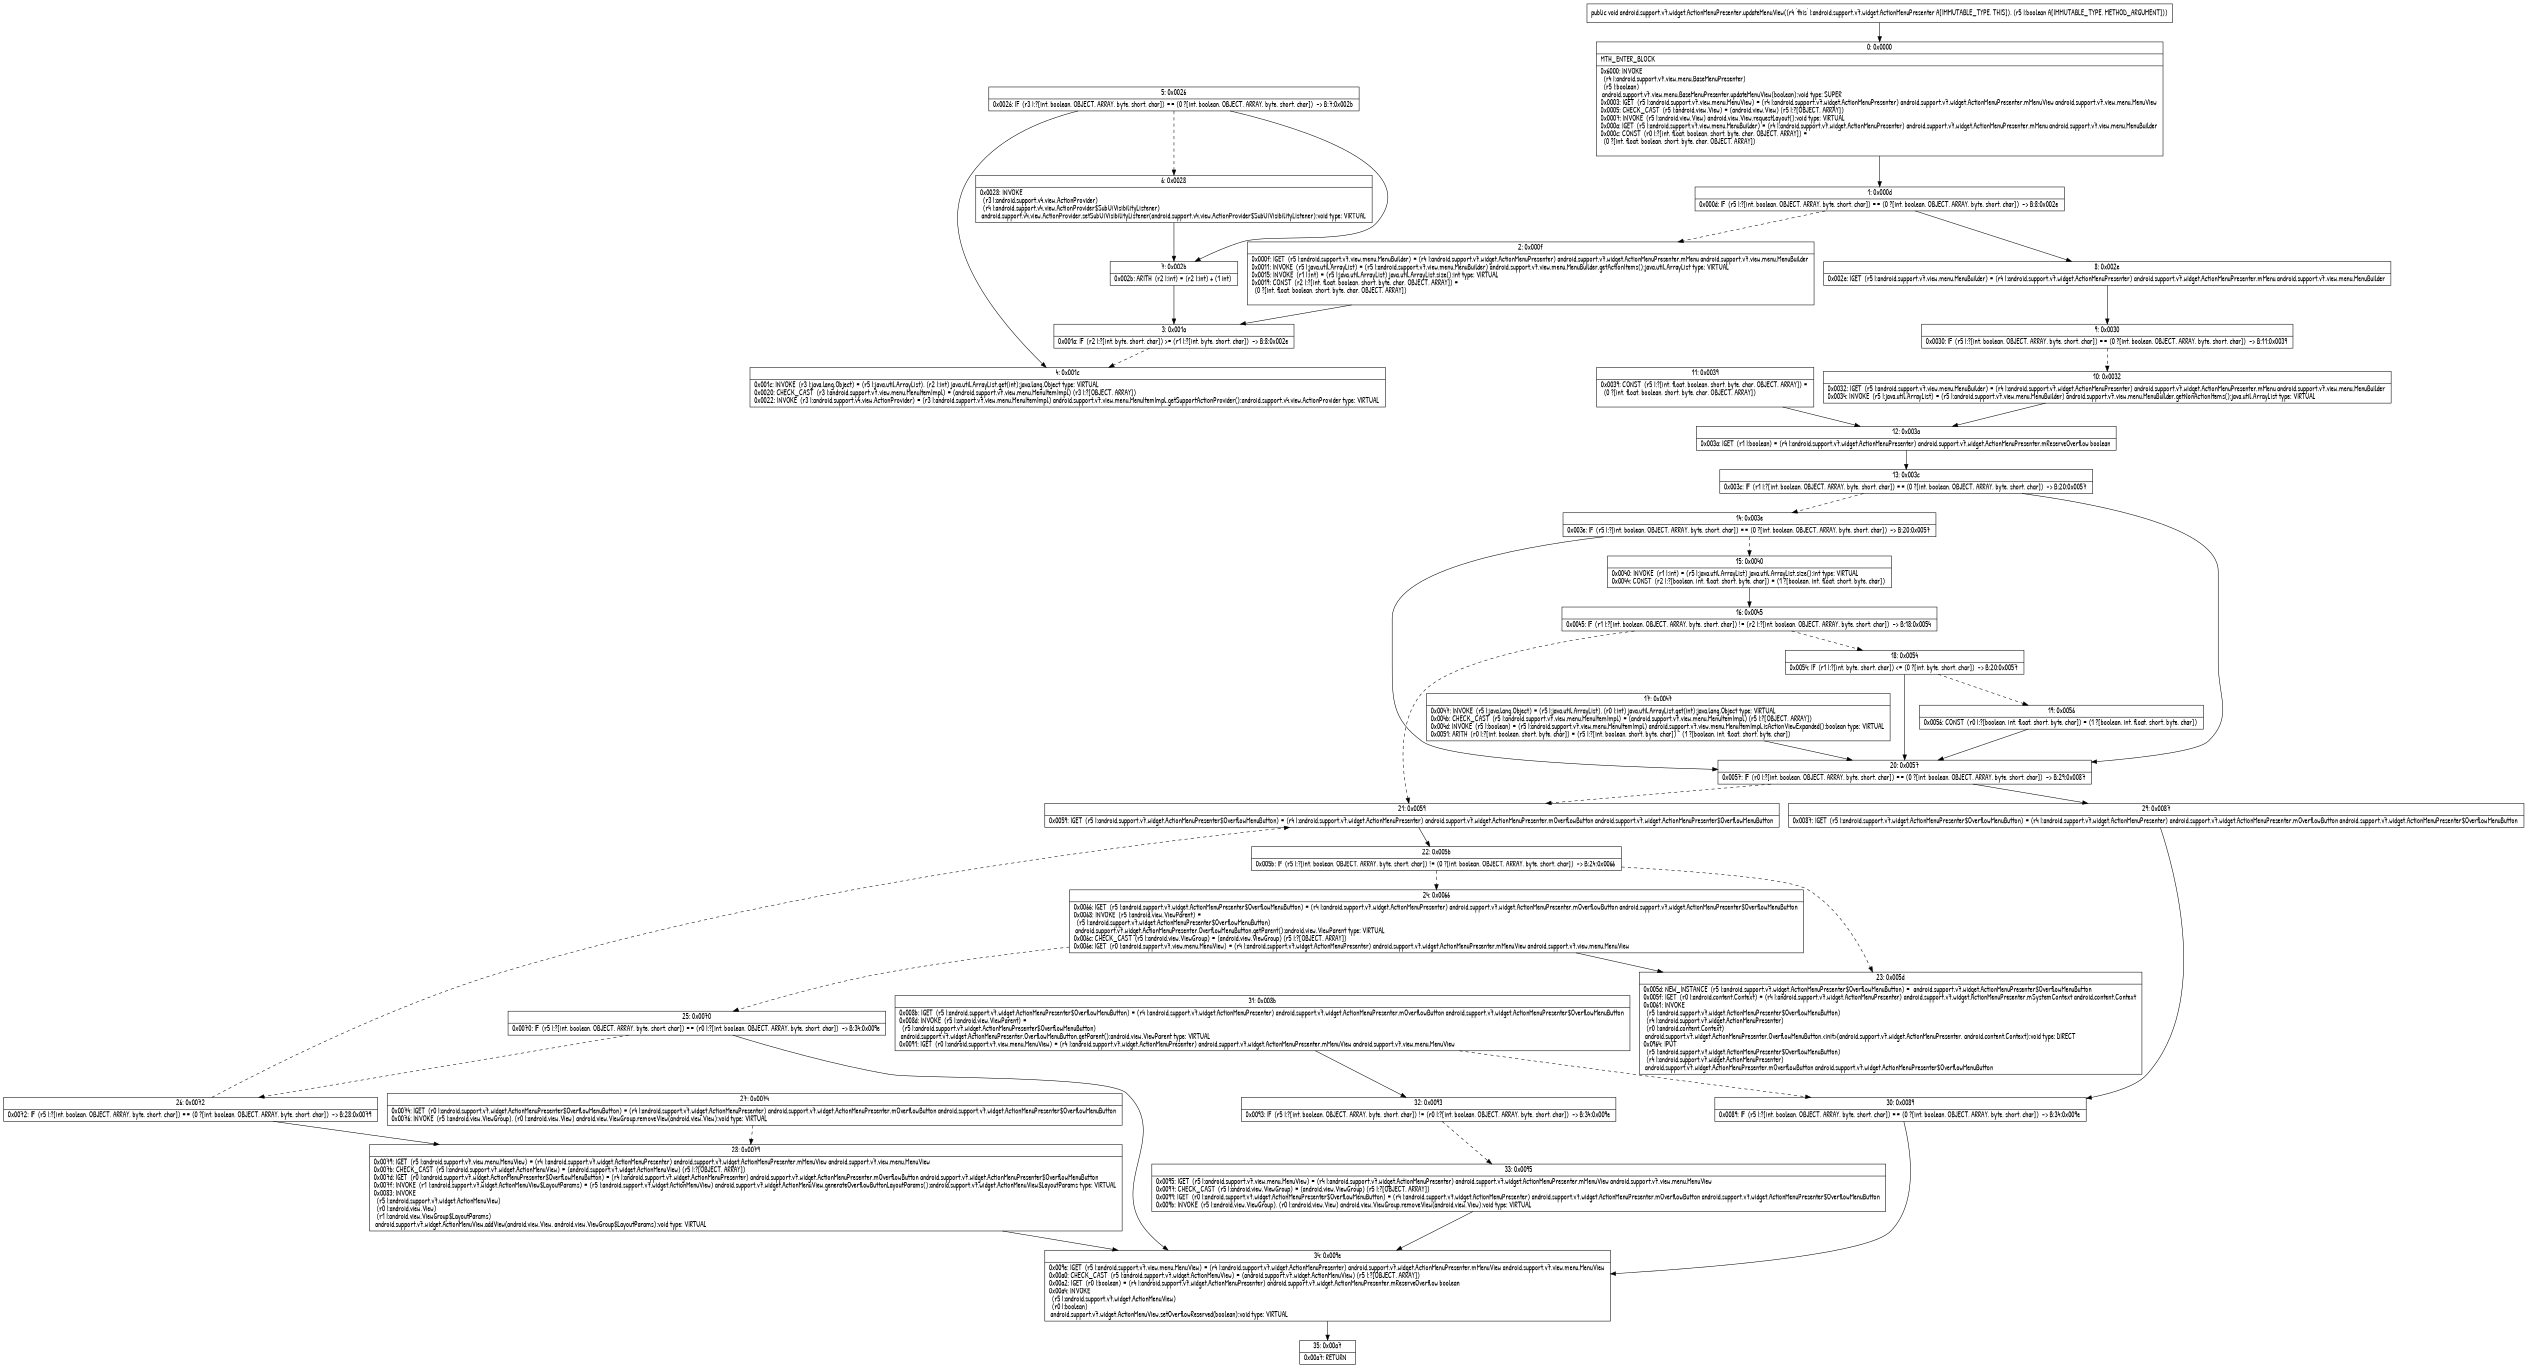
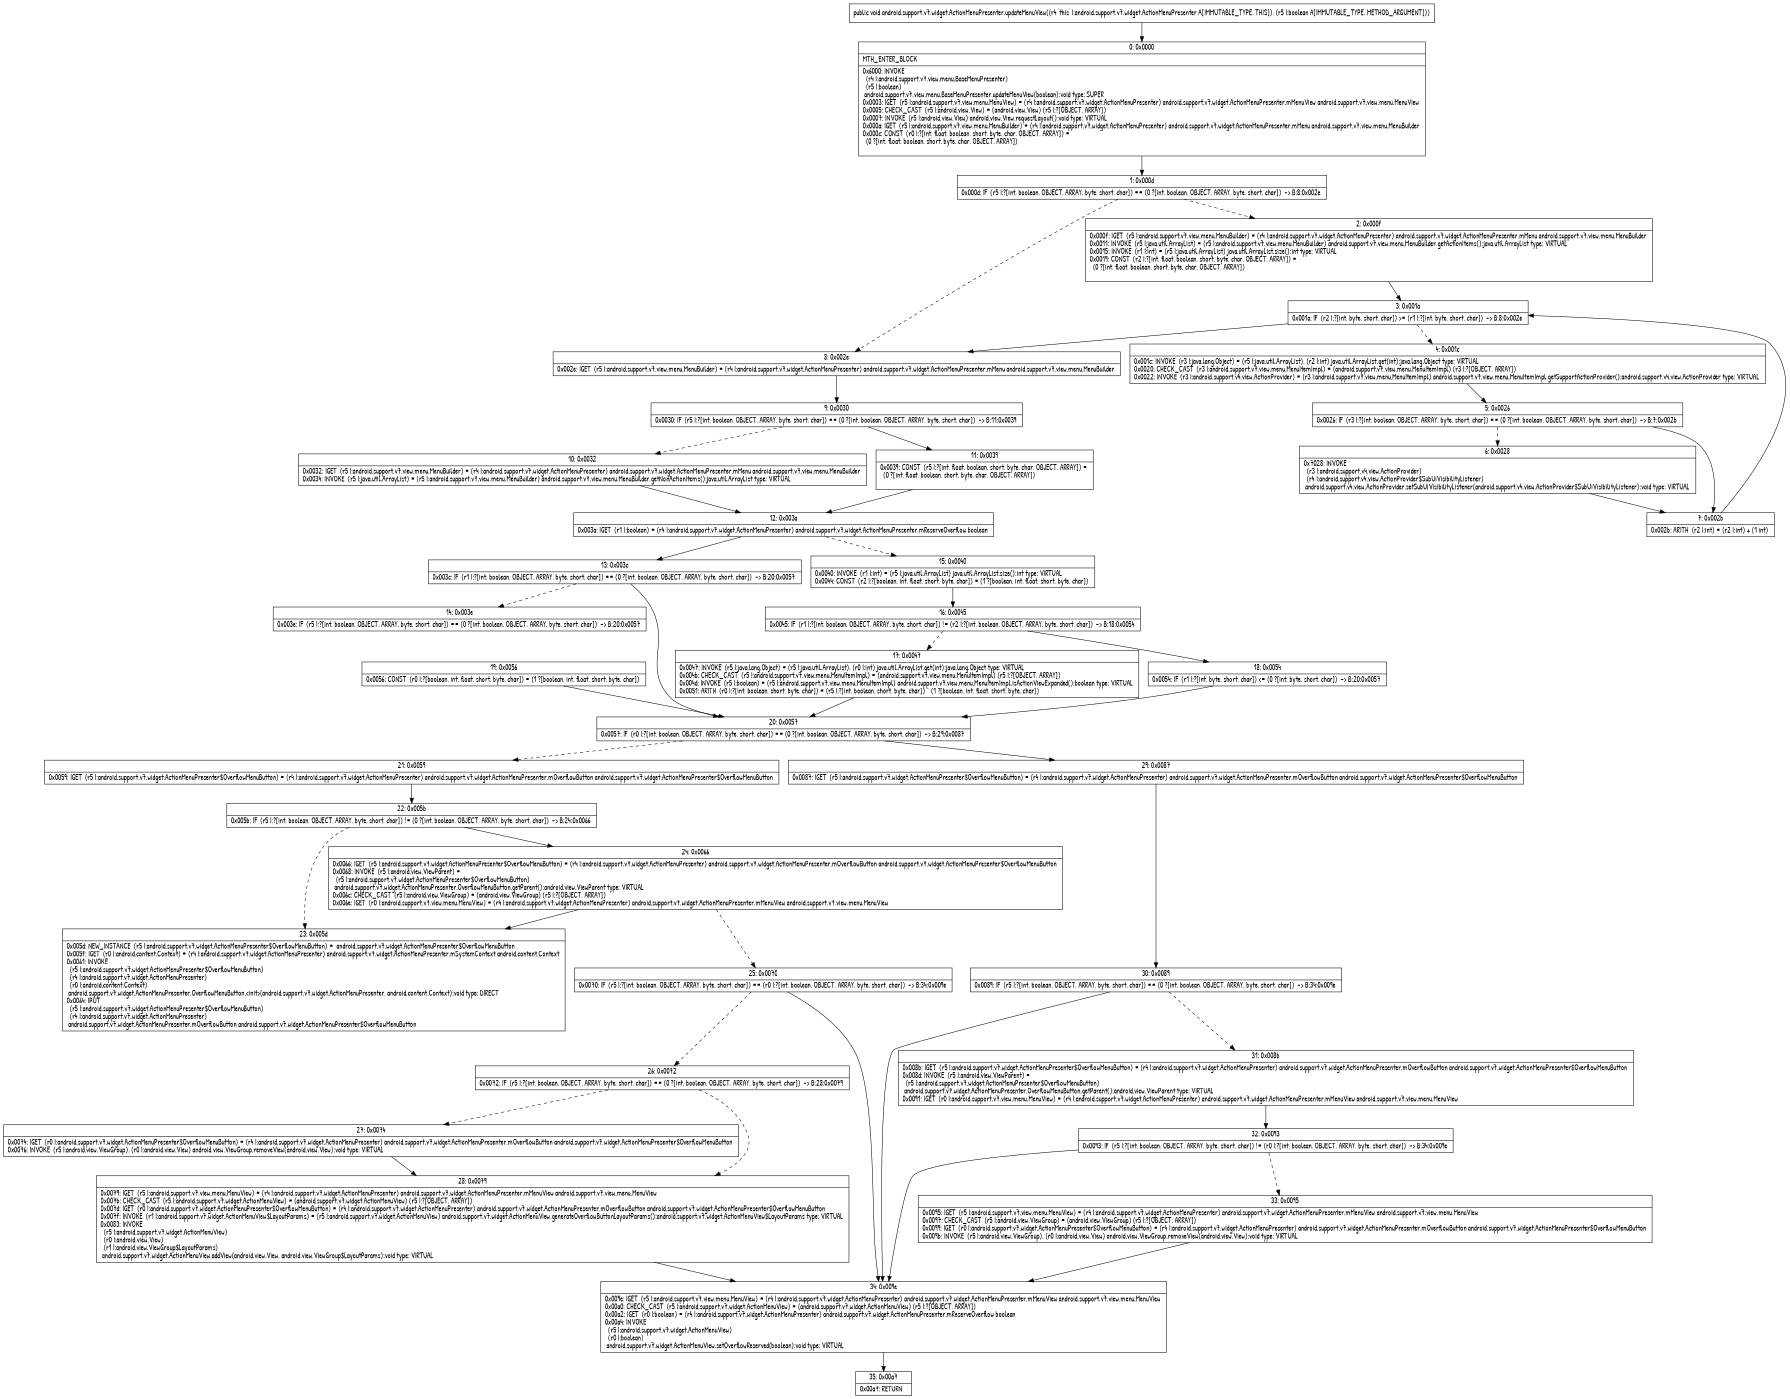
(1003, 193) -> (1327, 464)
(958, 218) -> (1475, 391)
(1991, 235) -> (987, 272)
none -> (1131, 338)
none -> (898, 438)
(1749, 544) -> (859, 546)
(1825, 640) -> (1116, 645)
(1471, 665) -> (937, 639)
(1981, 689) -> none
(1398, 712) -> none
(1436, 878) -> (506, 836)
(735, 914) -> (529, 1107)
(1662, 1045) -> (85, 1001)
(1632, 1074) -> (1200, 1019)
(752, 1132) -> (402, 1165)
(353, 1133) -> (745, 1128)
none -> (943, 1165)
